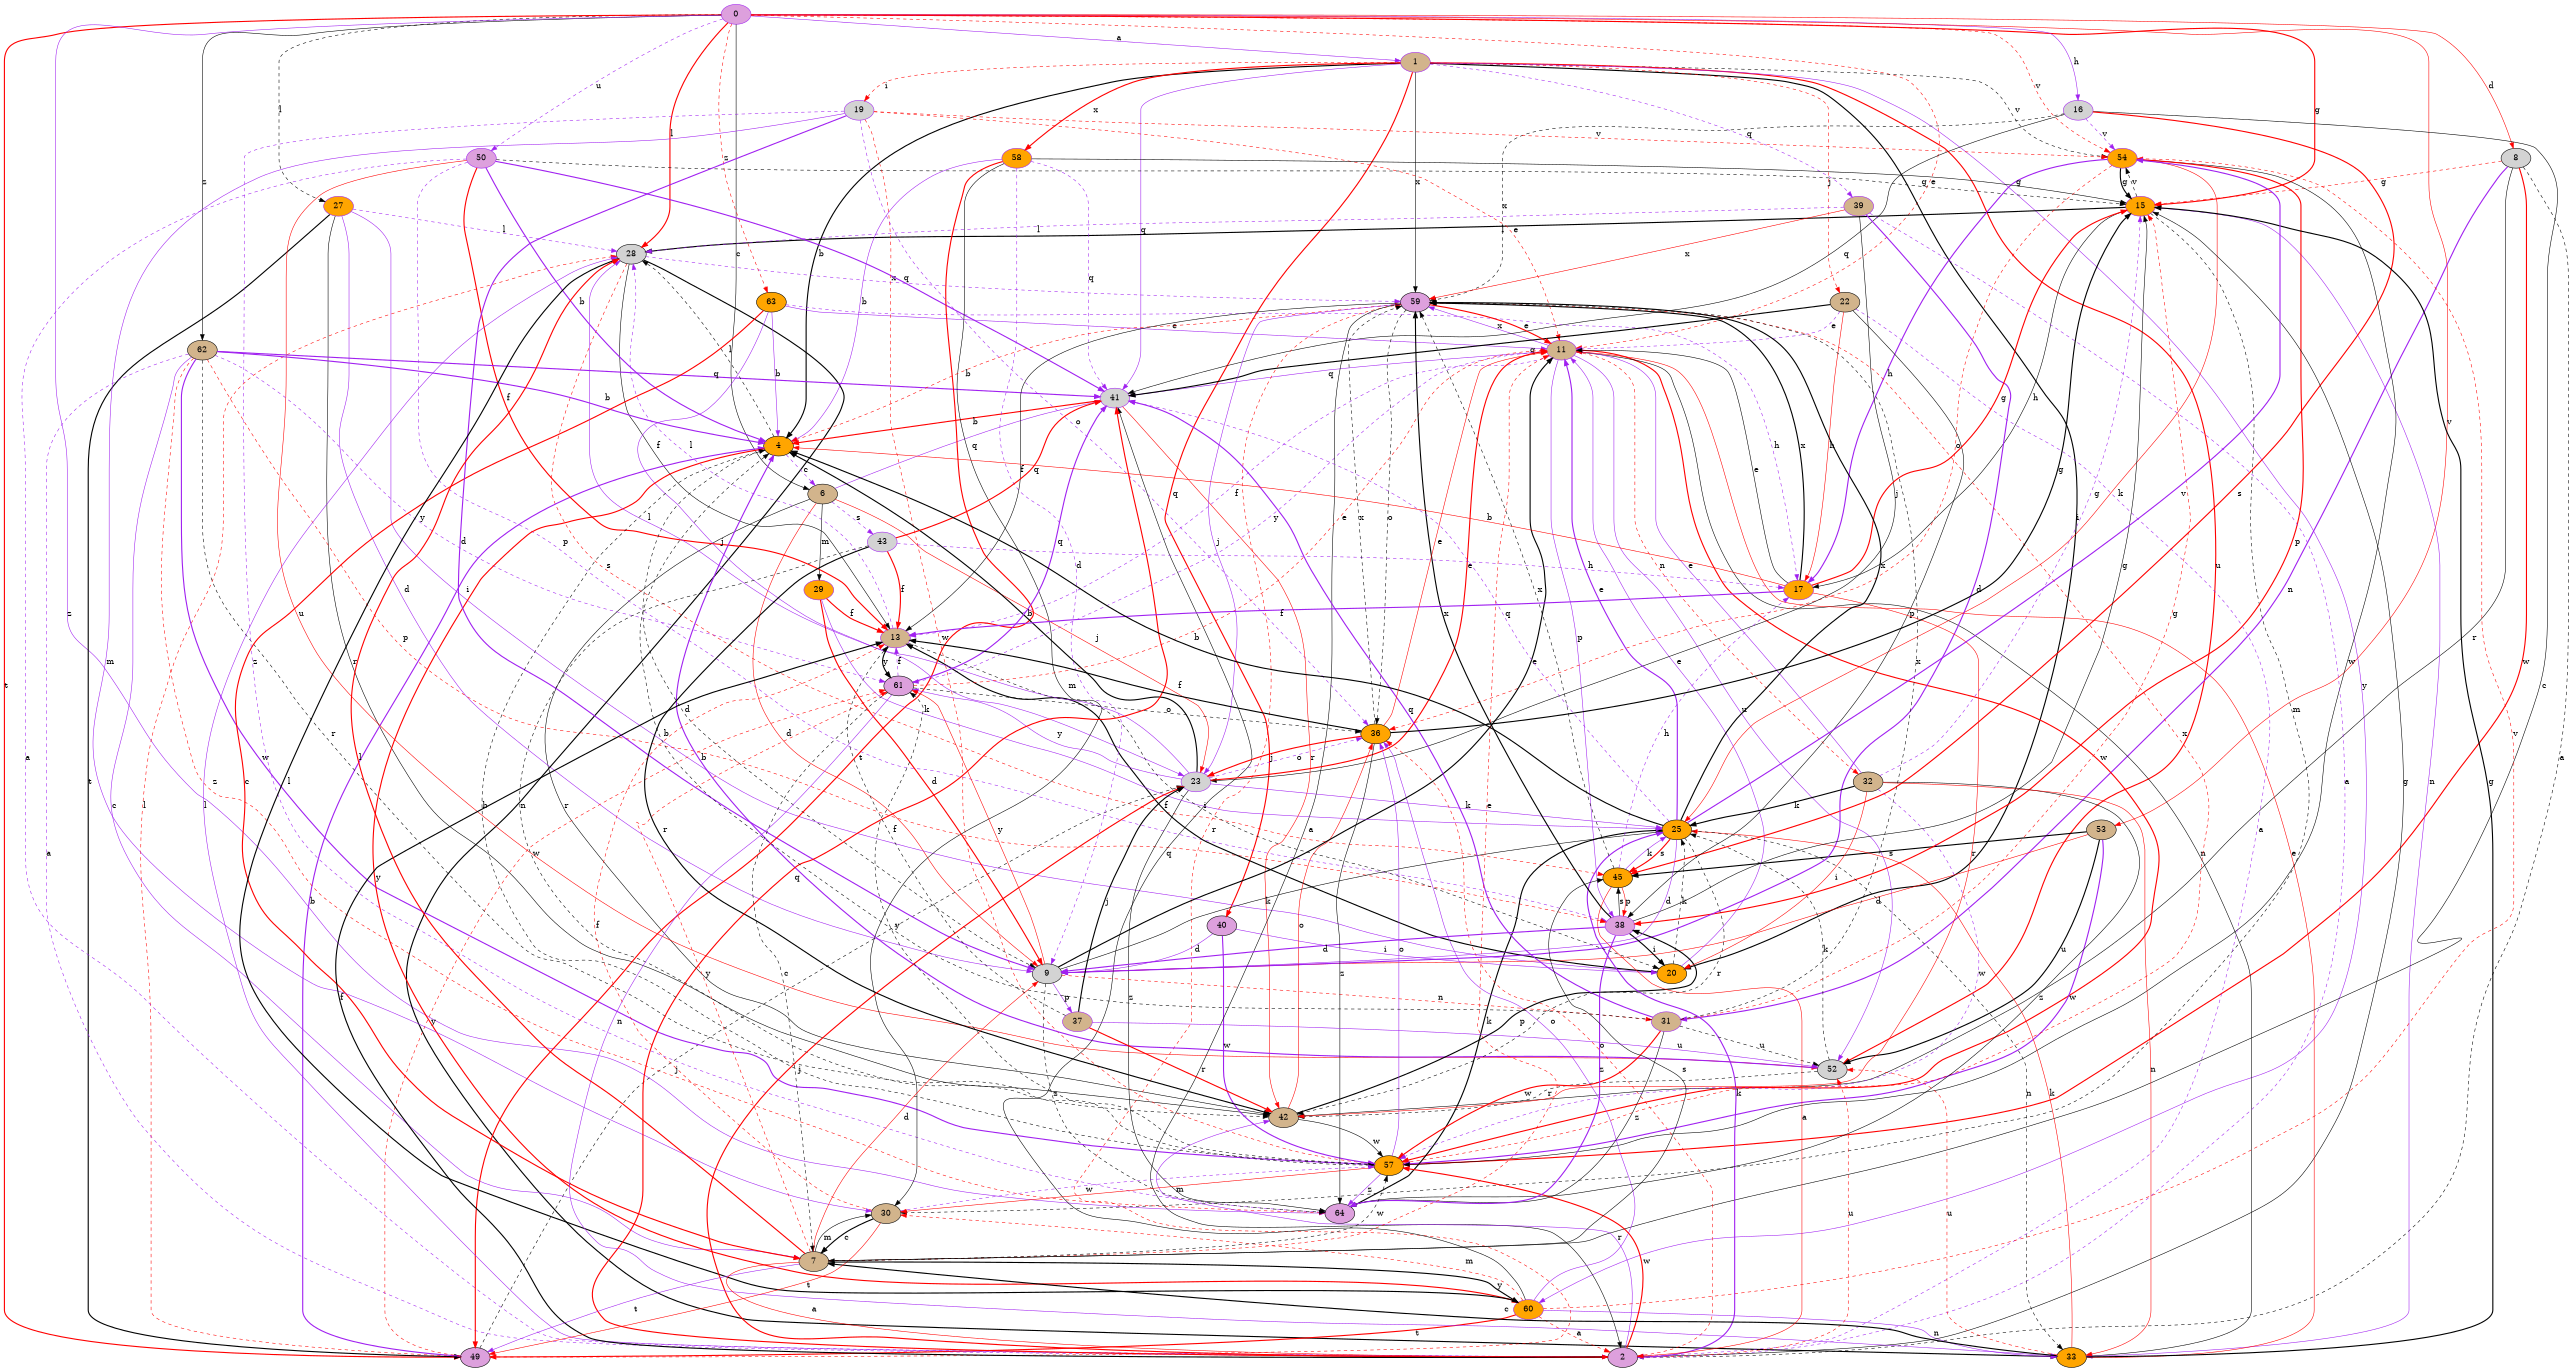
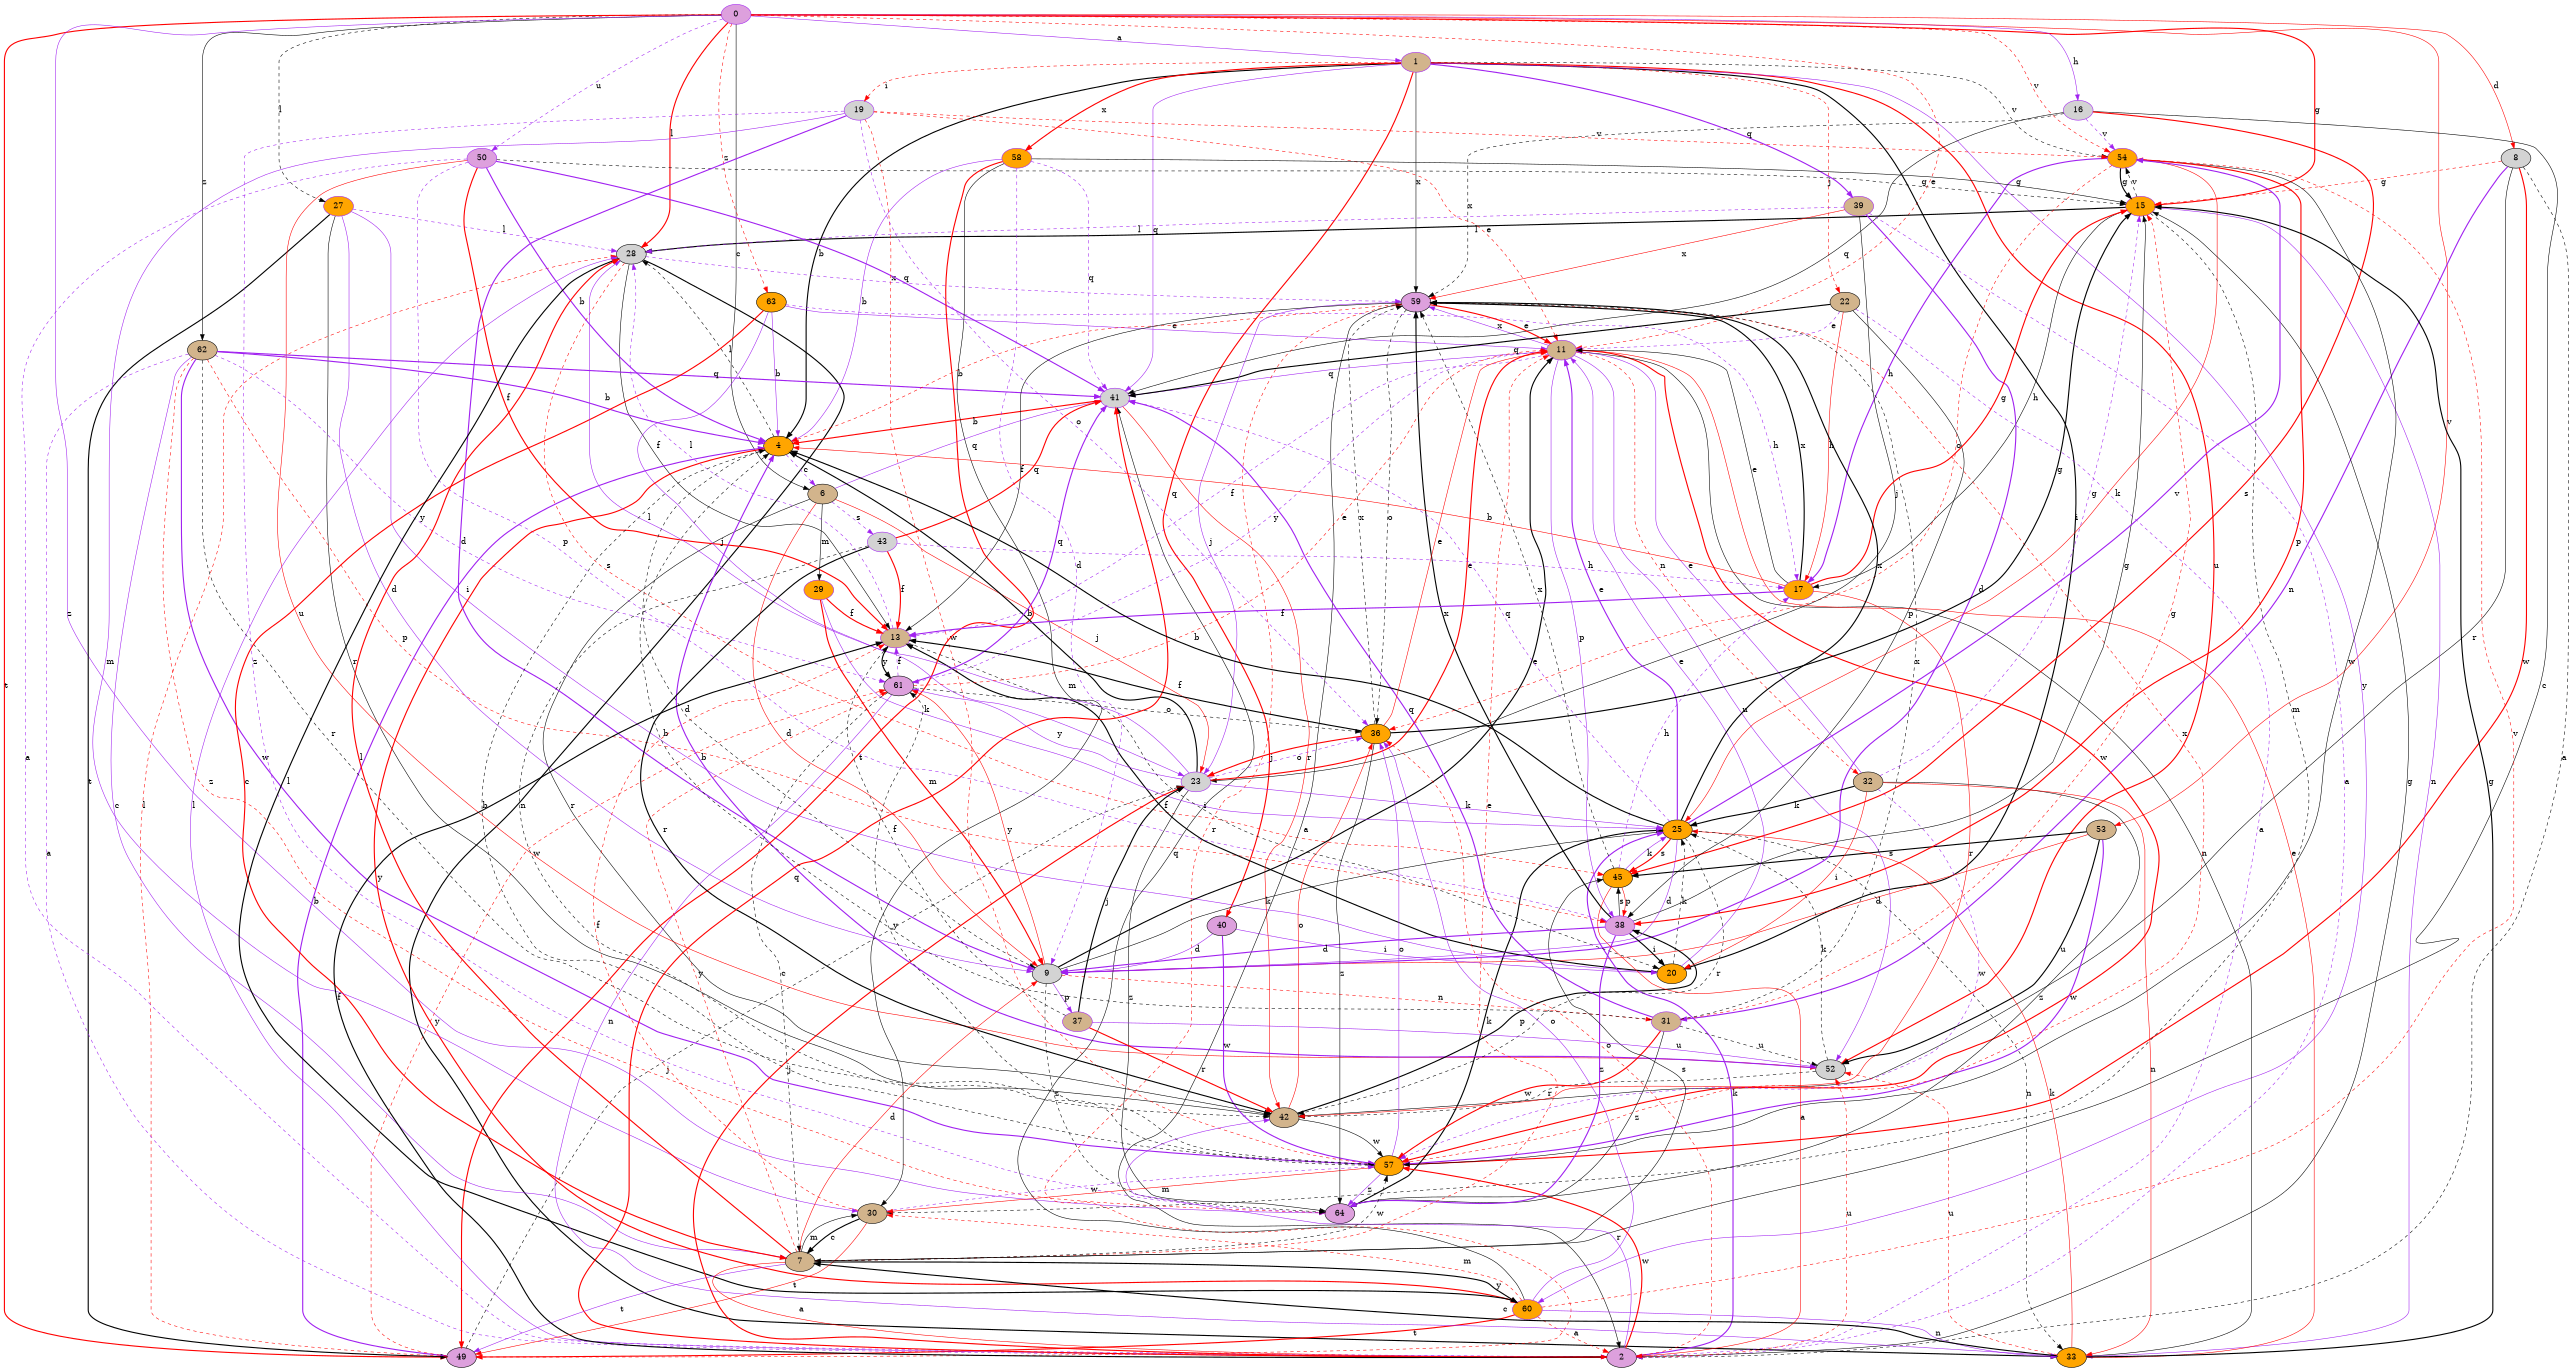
(1648, 104) -> (1648, 104)
(935, 782) -> (933, 782)
